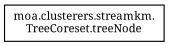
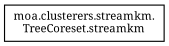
(84, 23) -> (84, 23)
